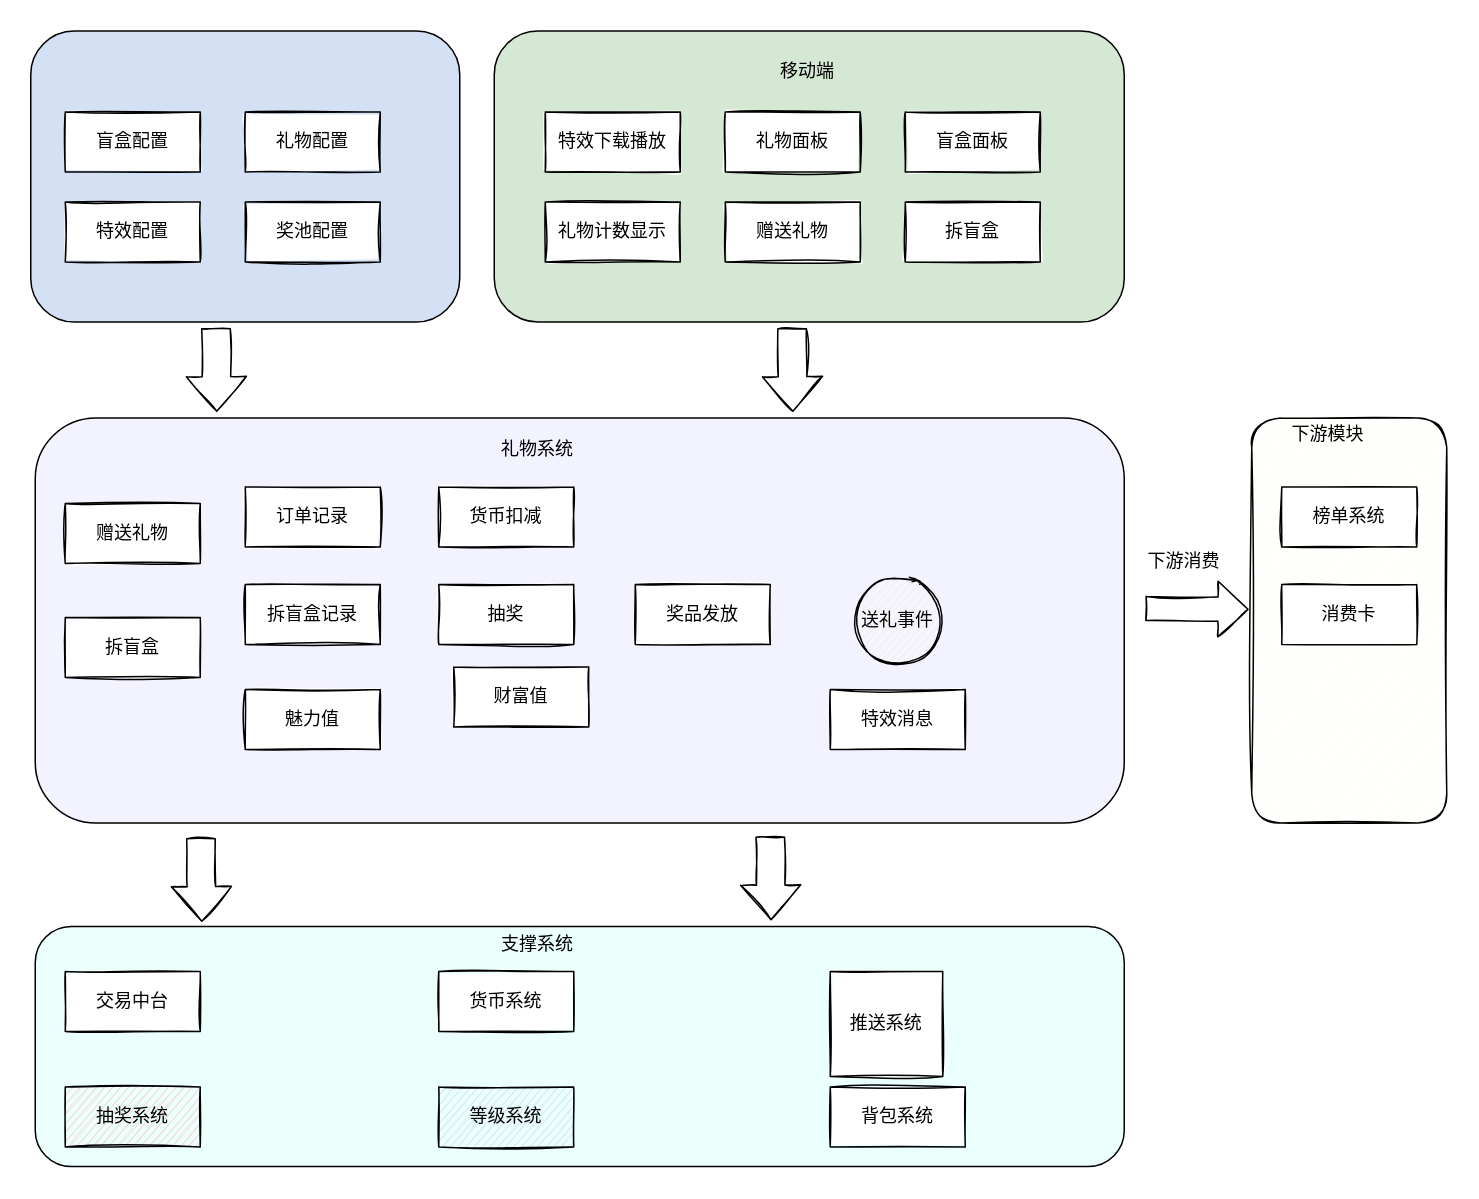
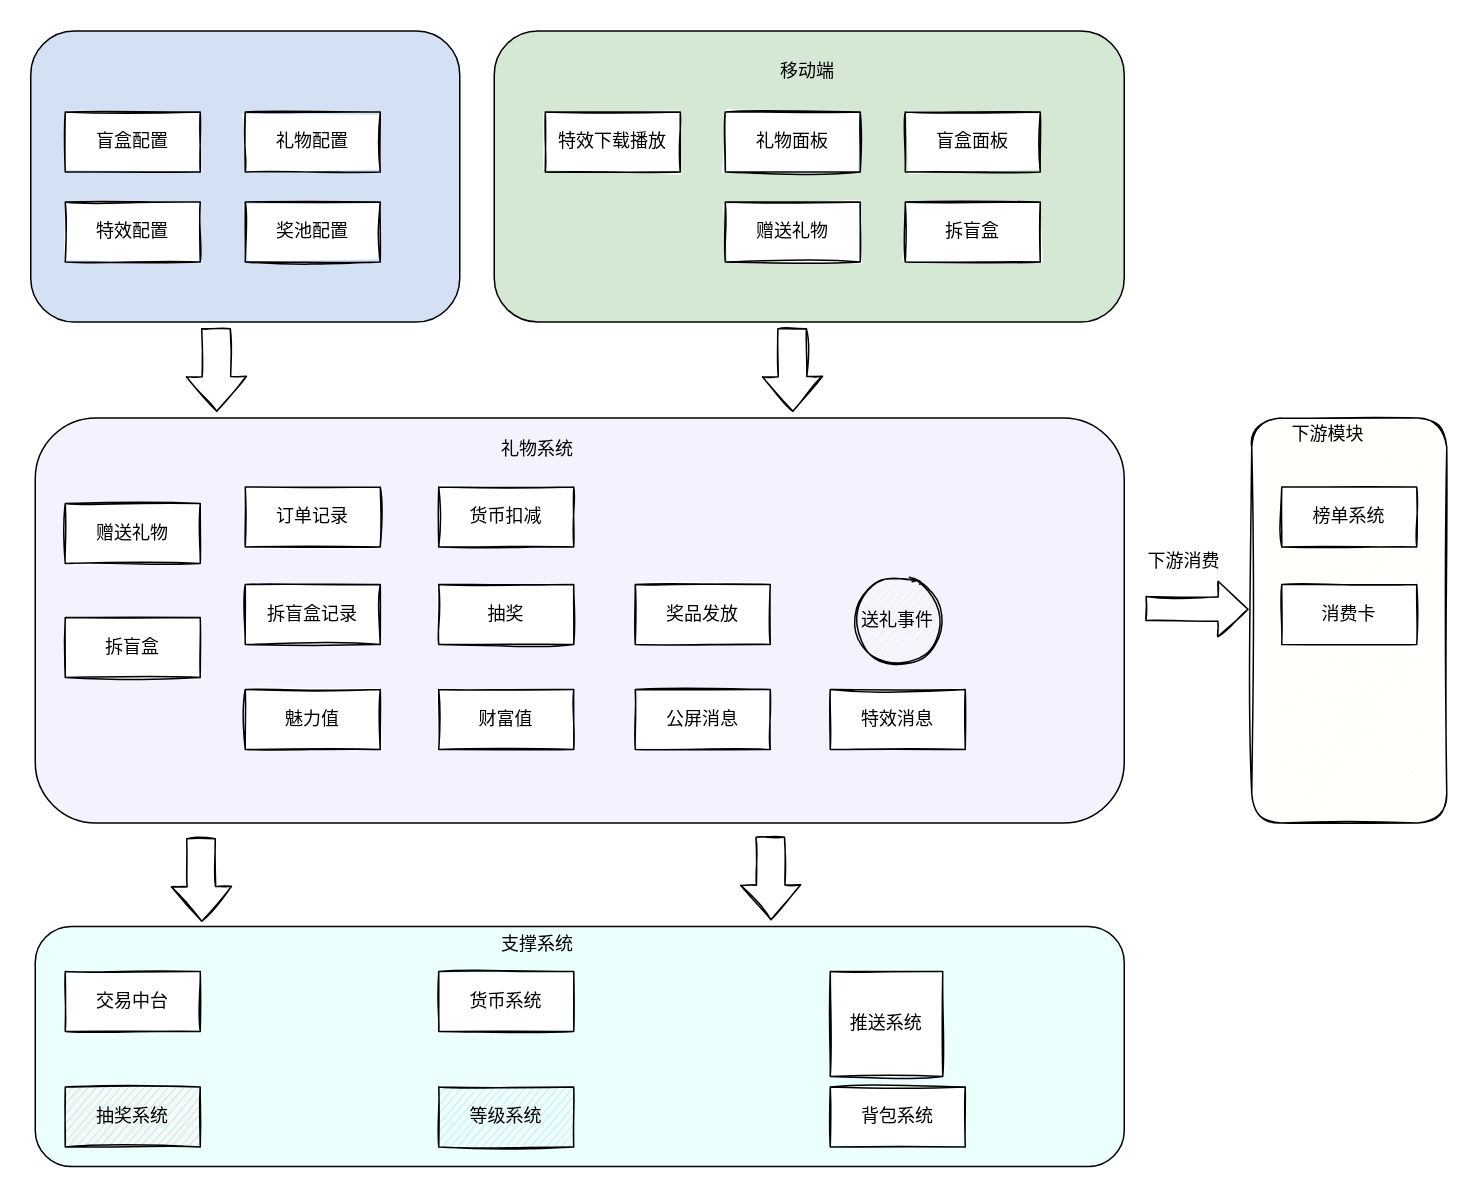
(613, 232) -> none
(521, 697) -> (506, 719)
none -> (703, 719)
